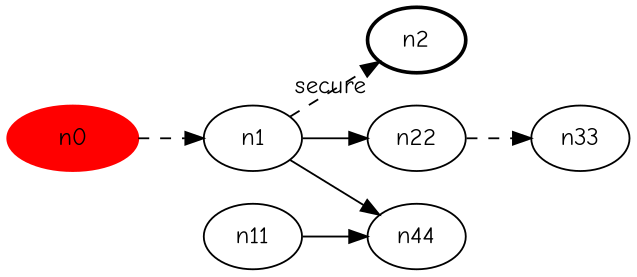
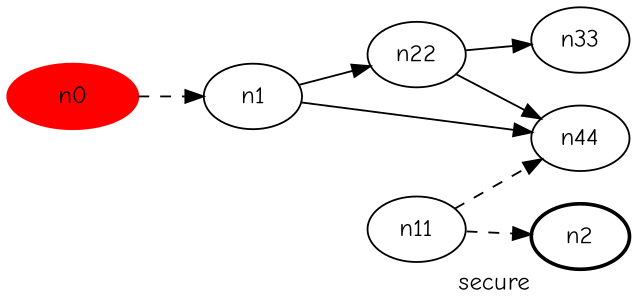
none -> (490, 92)
(327, 94) -> (490, 232)
(490, 138) -> (489, 48)
(326, 237) -> (490, 188)
